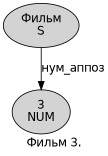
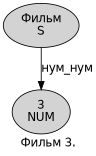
(73, 69) -> (67, 69)
